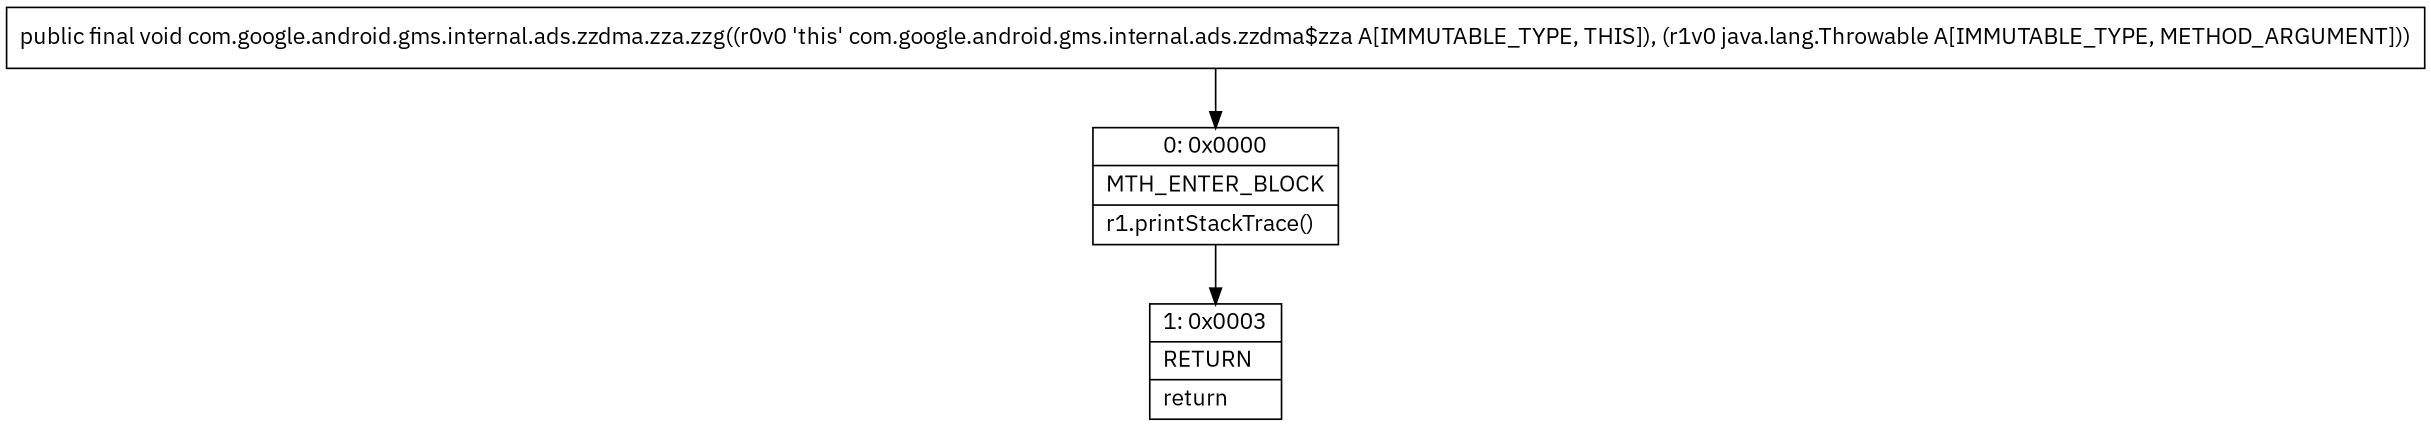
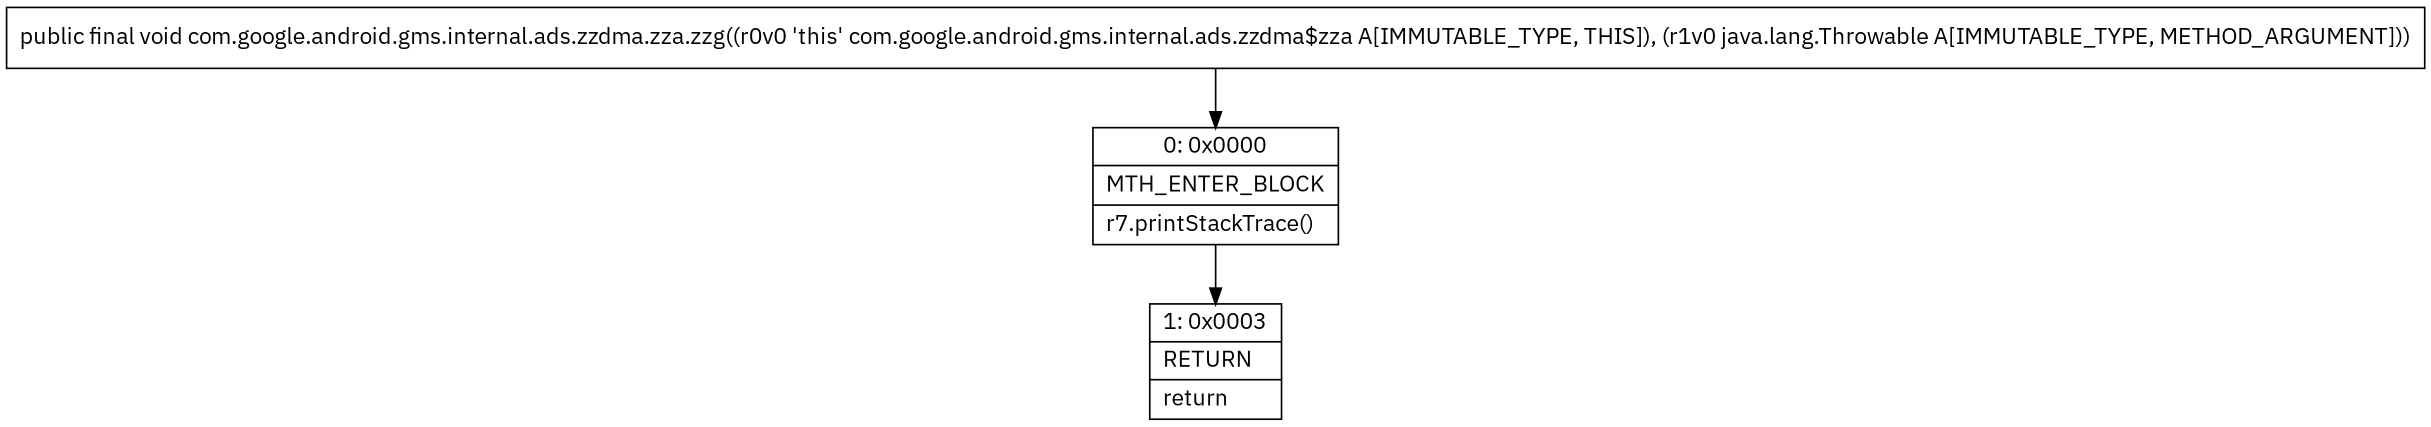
(1211, 224) -> (1211, 224)
